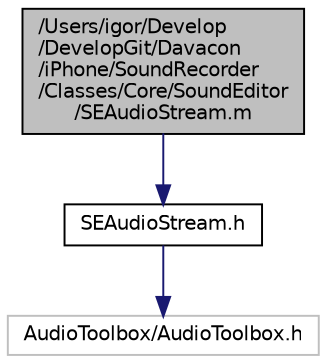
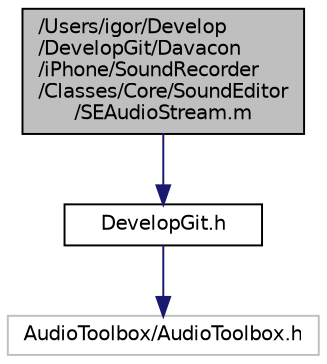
(163, 225) -> (163, 225)
